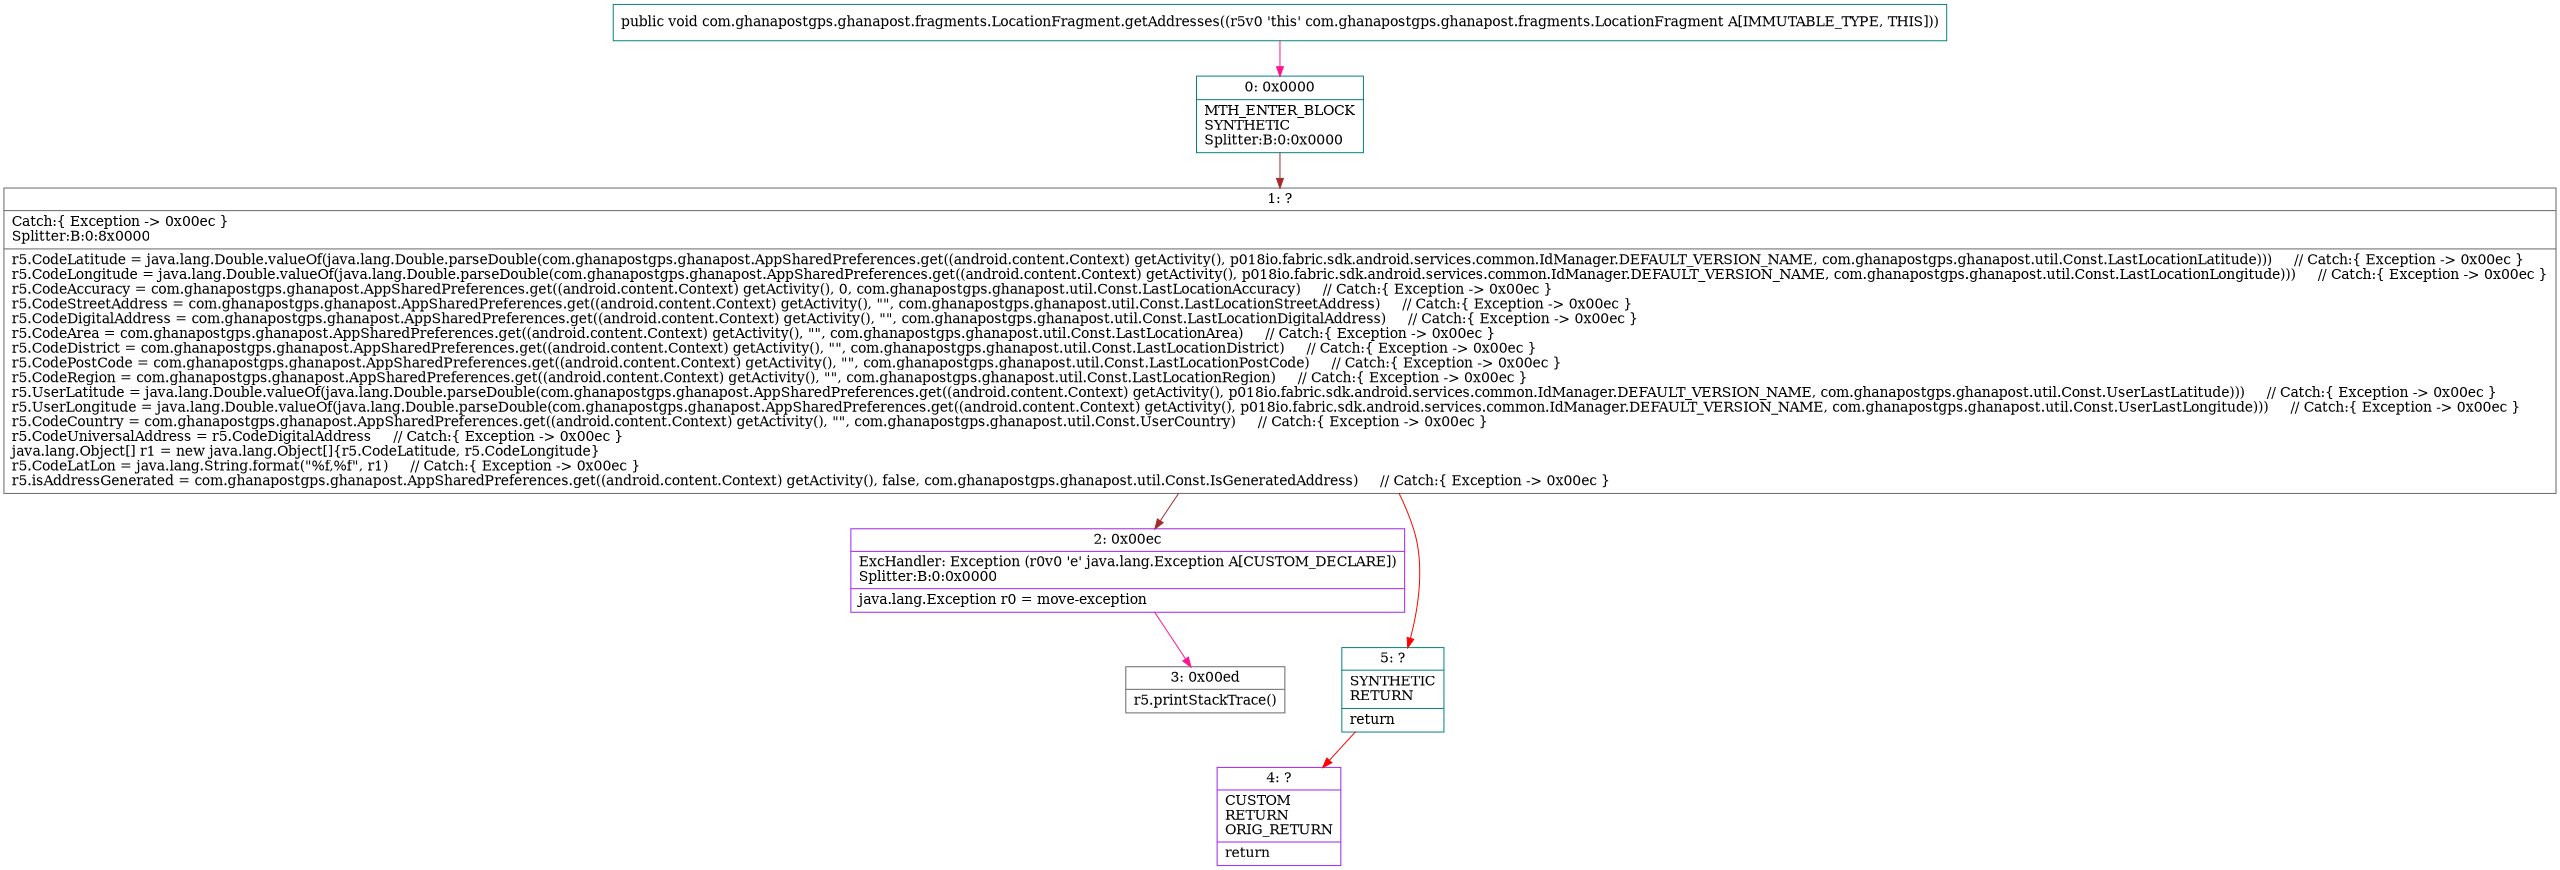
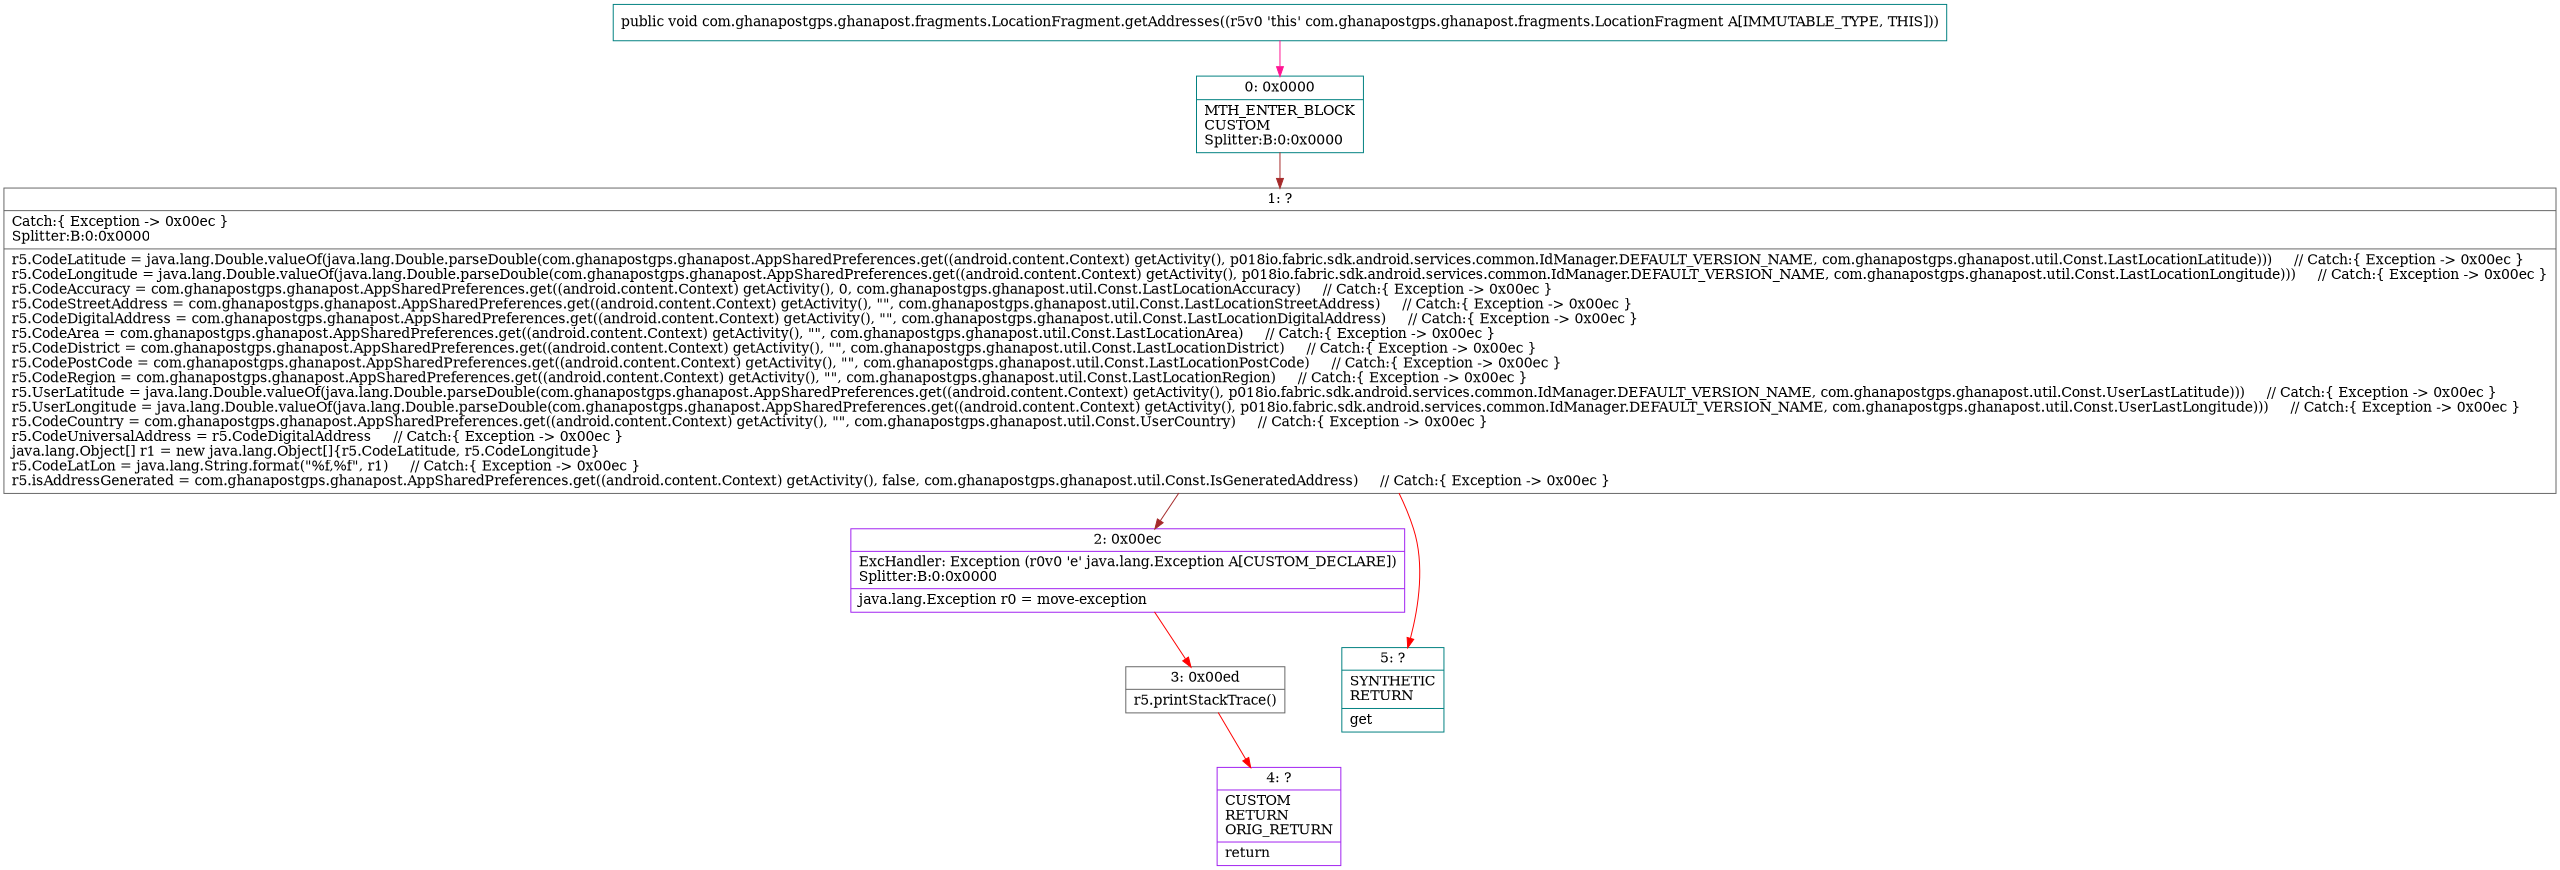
(1248, 126) -> (1237, 126)
(82, 237) -> (82, 237)
(1170, 635) -> (1170, 635)
(1372, 720) -> (1361, 720)
(1342, 746) -> (1232, 736)
